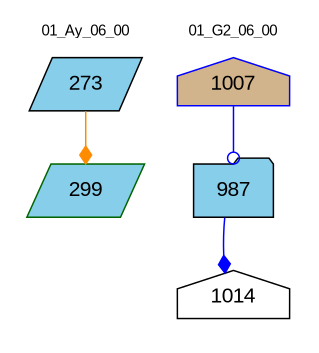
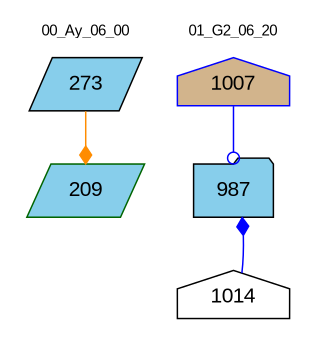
(86, 32) -> (86, 32)
(233, 32) -> (233, 32)
(86, 191) -> (86, 191)
(224, 236) -> (243, 254)
